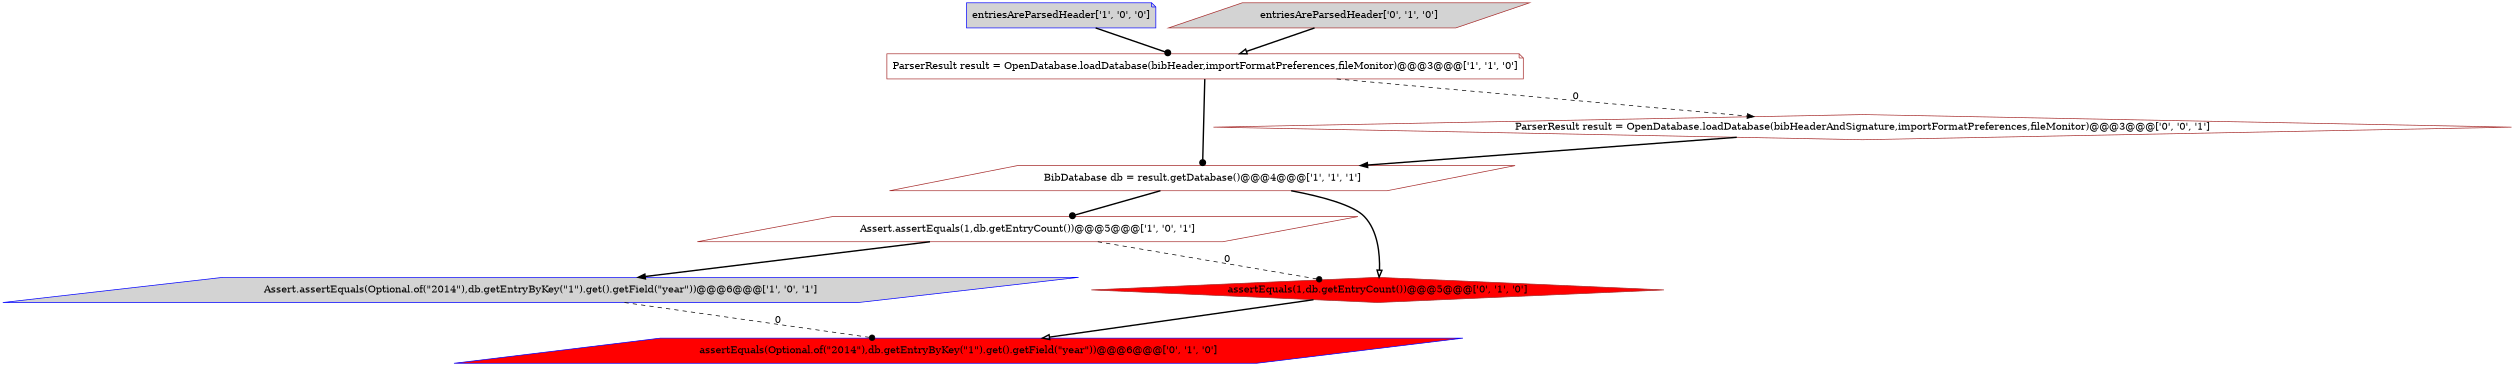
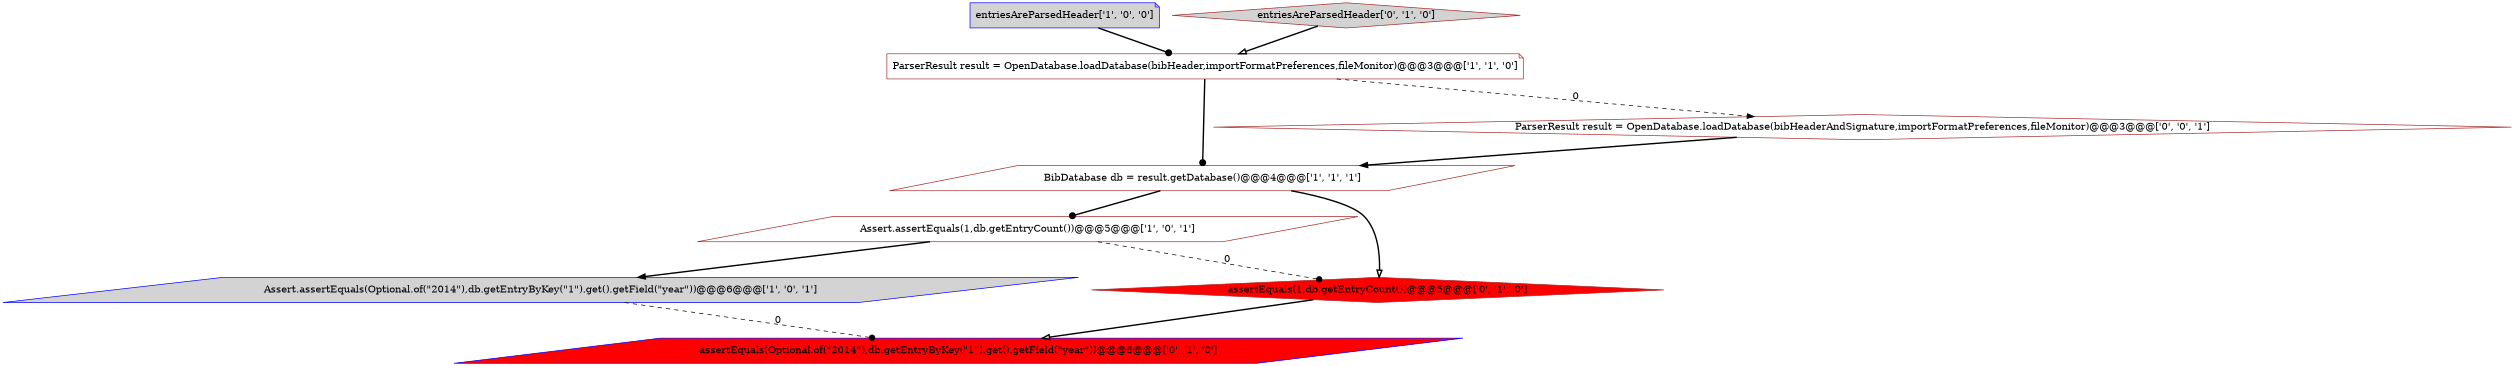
(1349, 15) -> (1346, 15)
